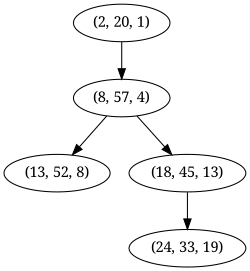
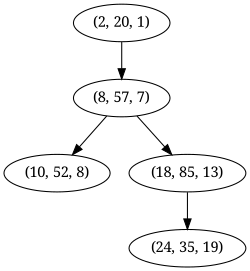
(122, 98) -> (122, 98)
(57, 173) -> (57, 173)
(187, 173) -> (187, 173)
(187, 248) -> (187, 248)
